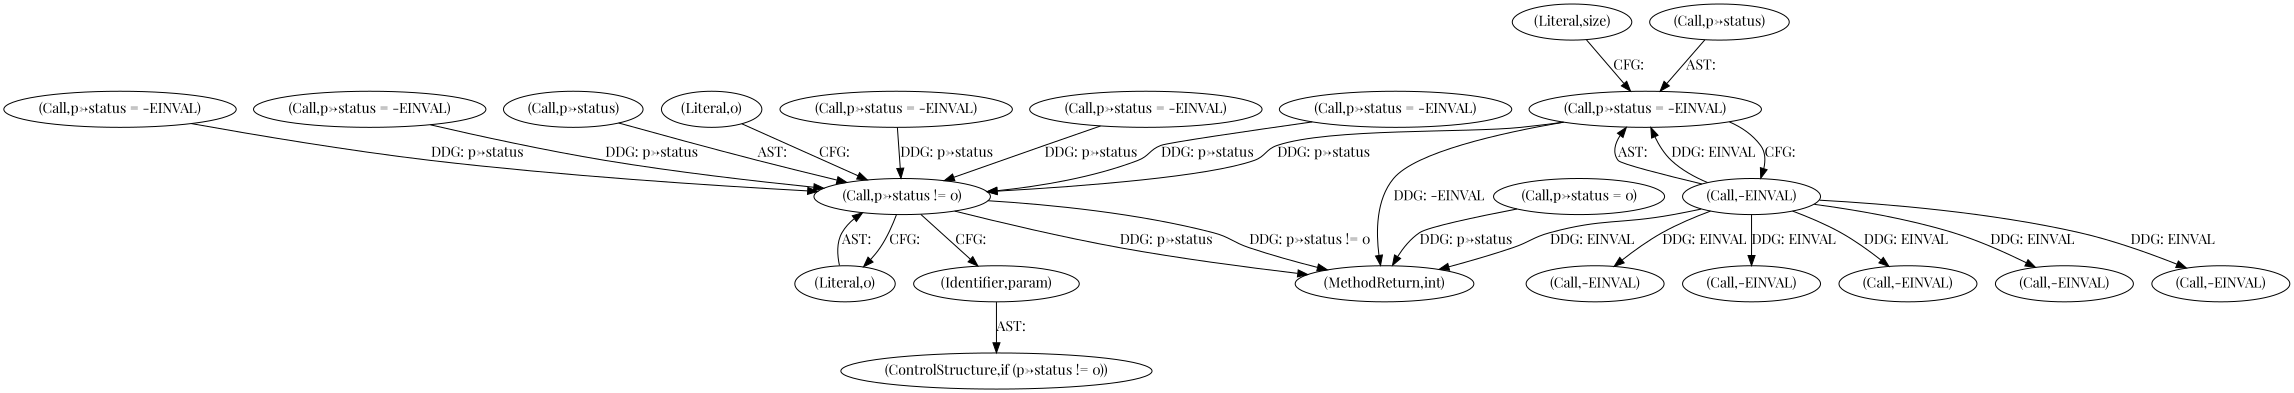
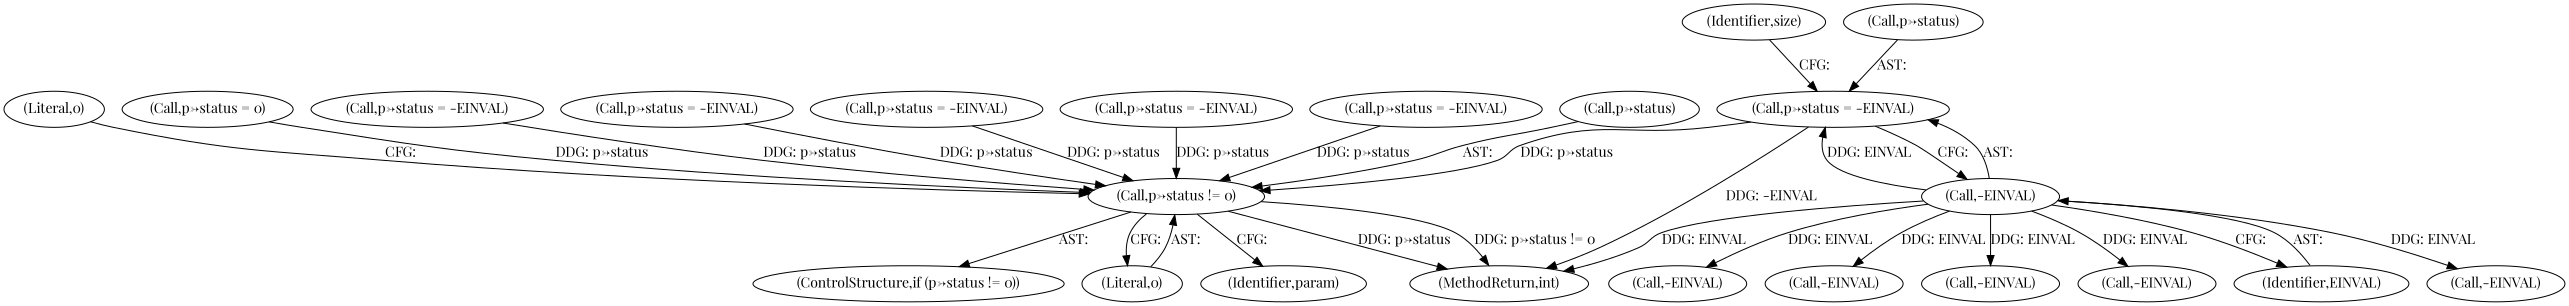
(1572, 22) -> (1754, 22)
(1452, 223) -> (673, 170)
none -> (2321, 284)
(996, 322) -> (1050, 238)
